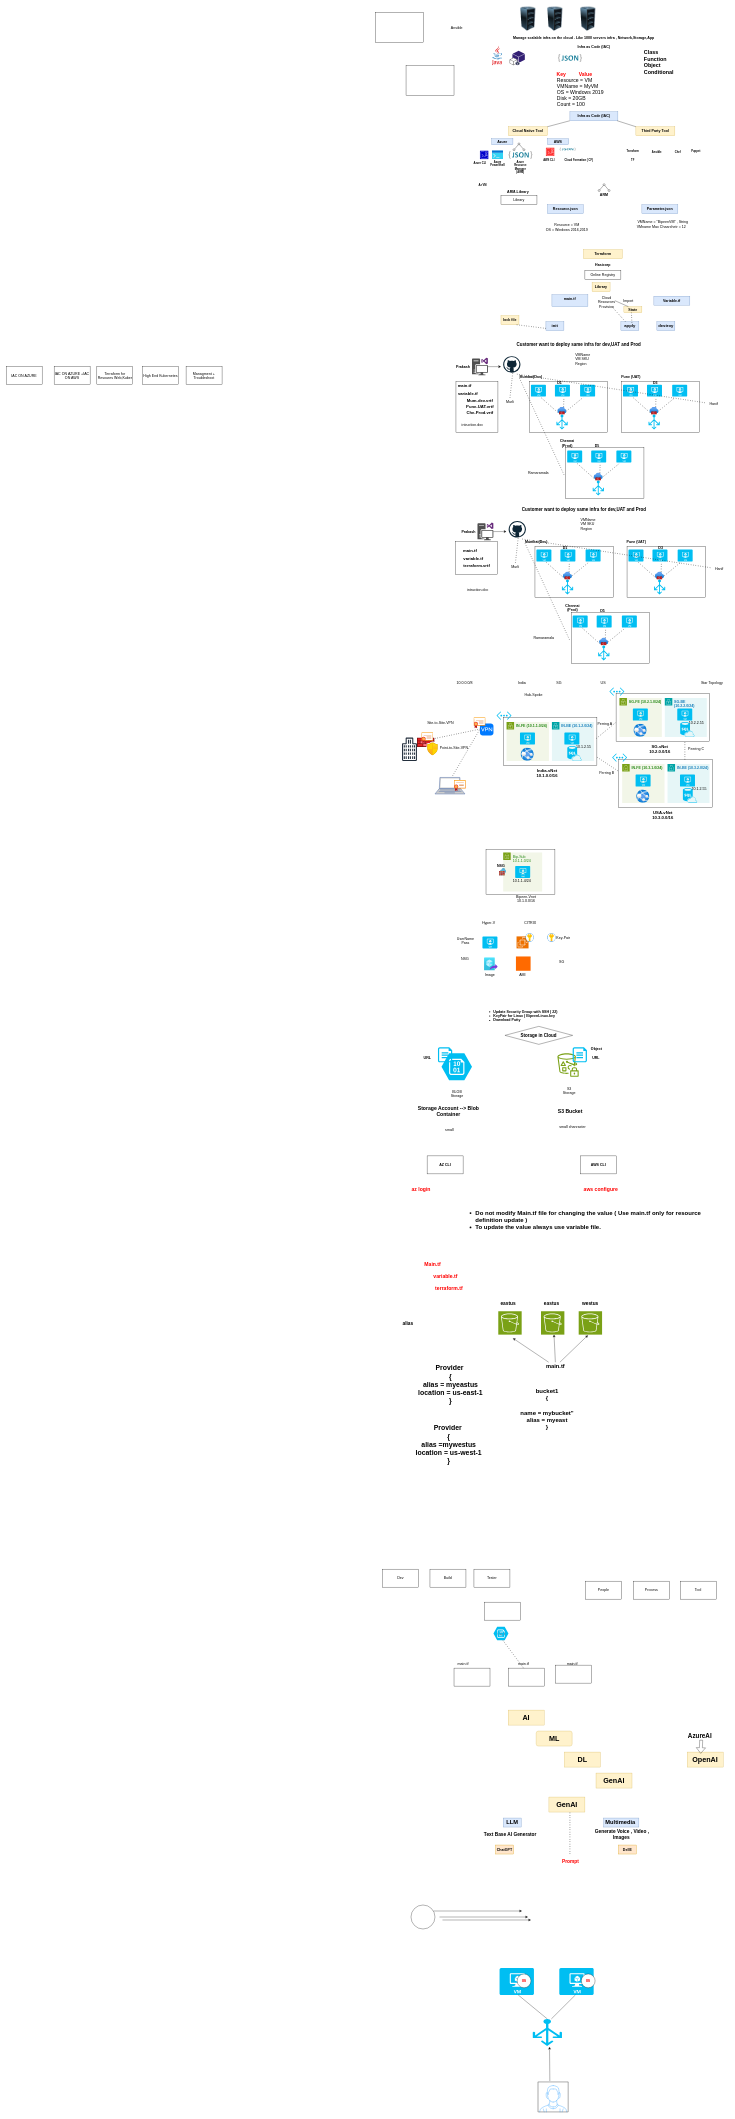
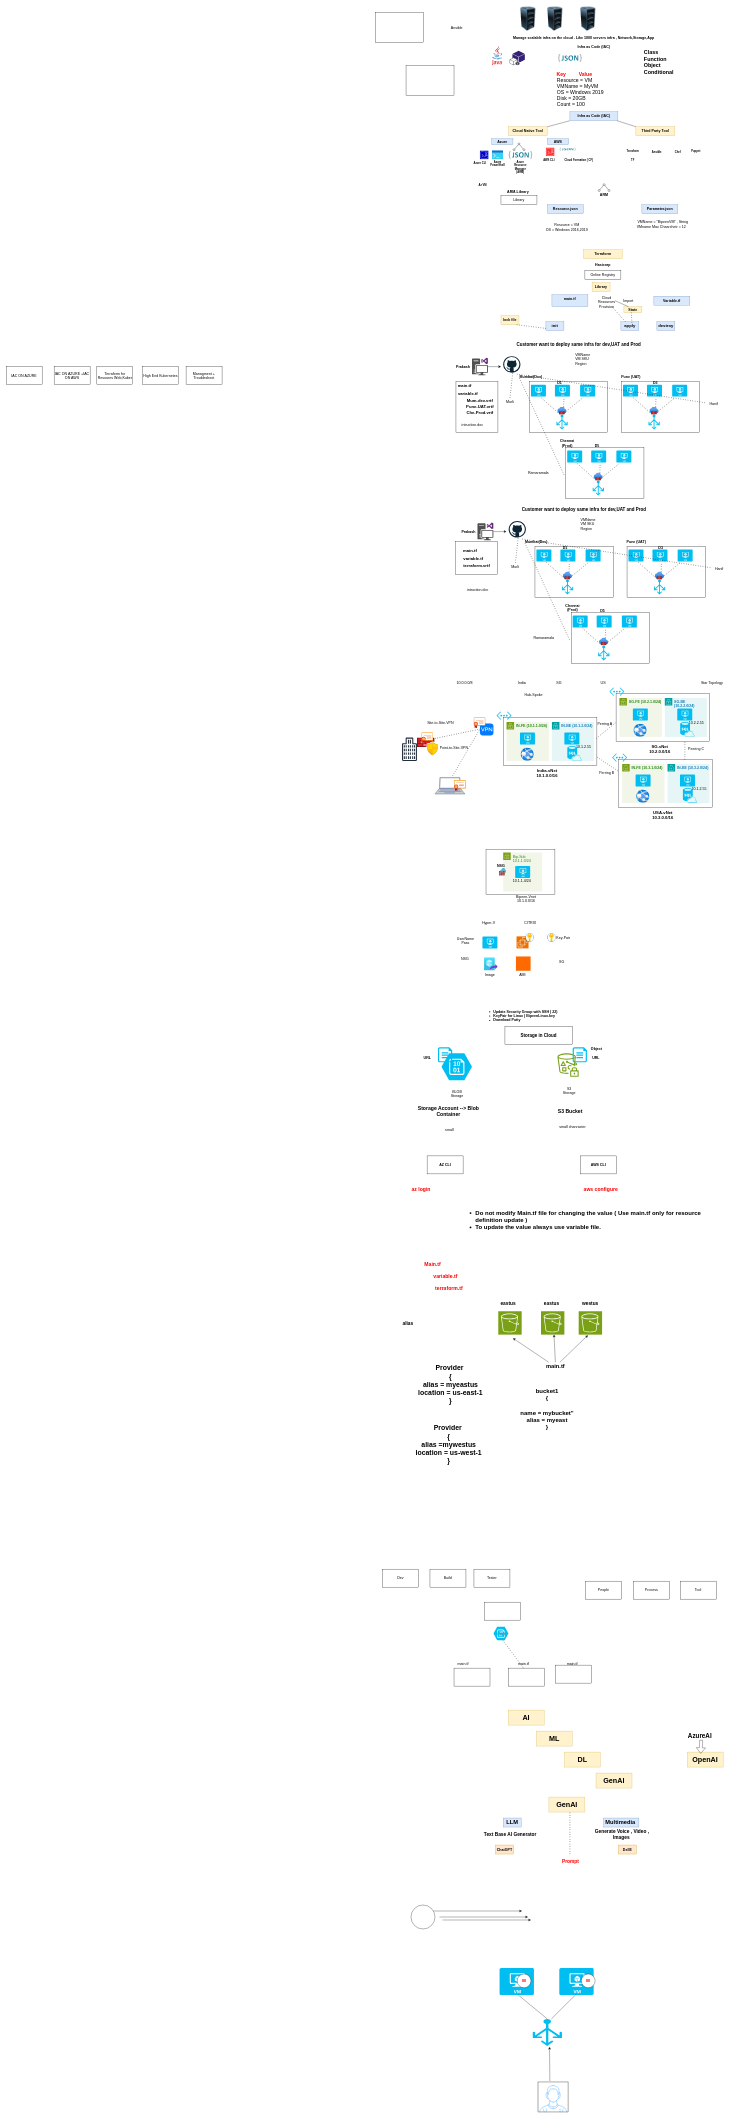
(539, 1035) -> (539, 1035)
(554, 1739) -> (554, 1739)
